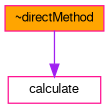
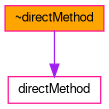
(54, 90) -> (54, 90)
